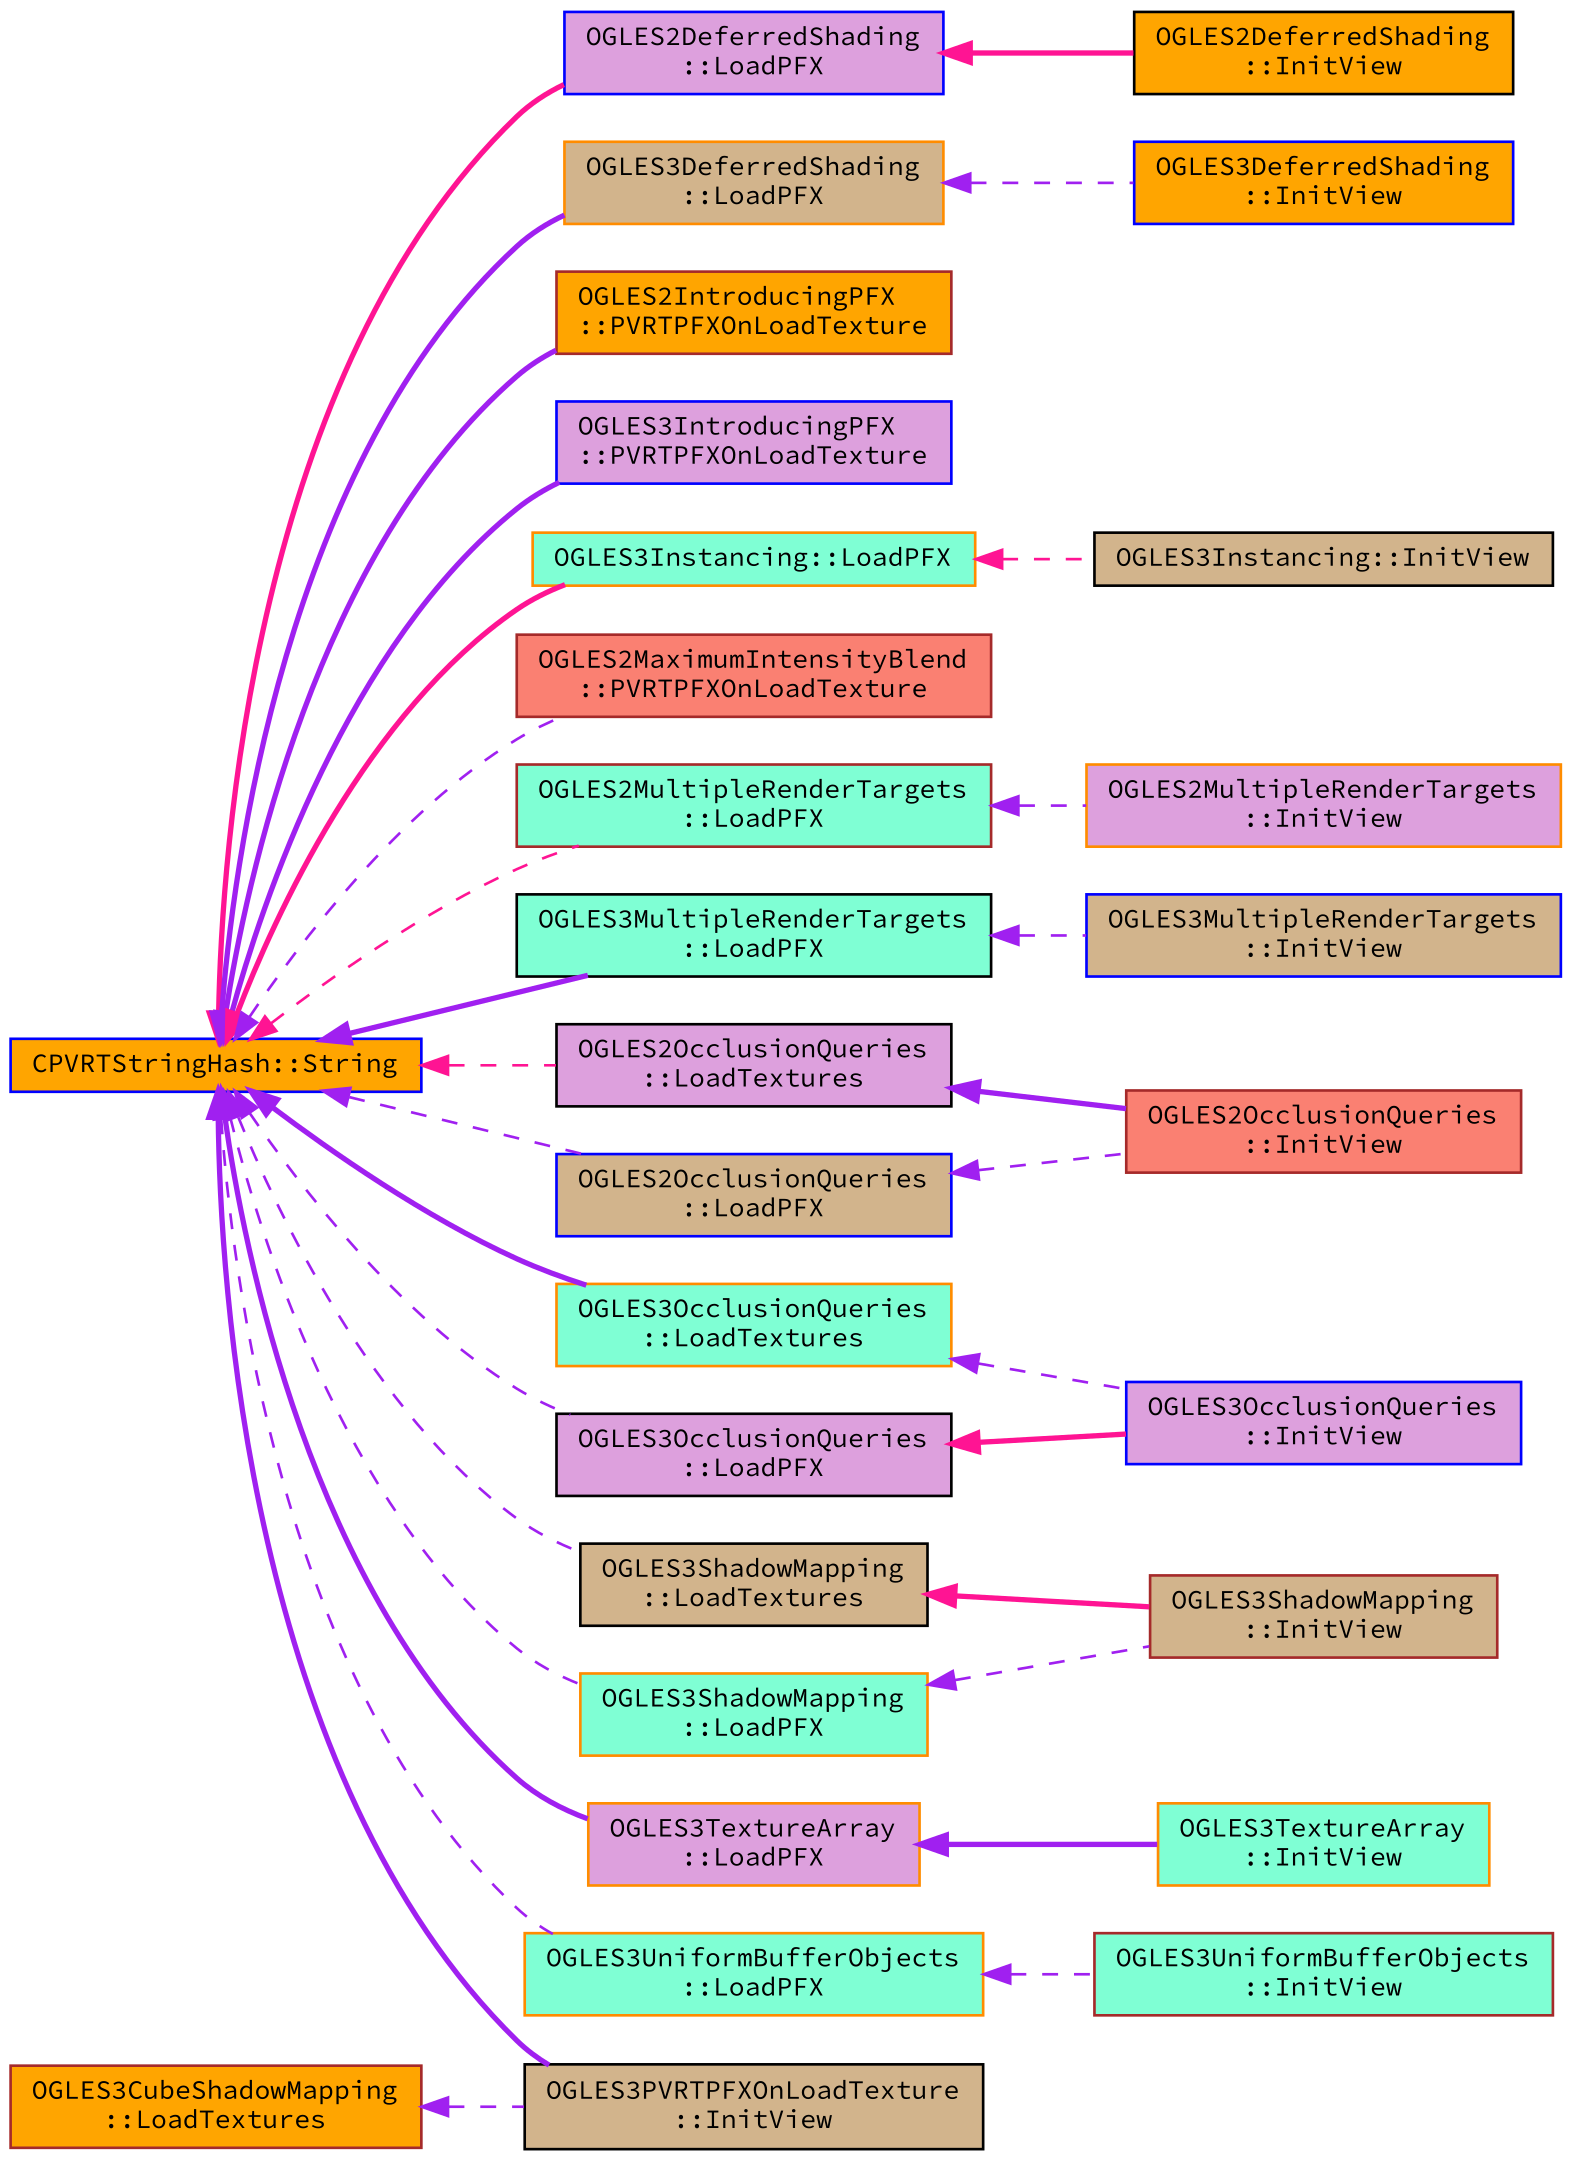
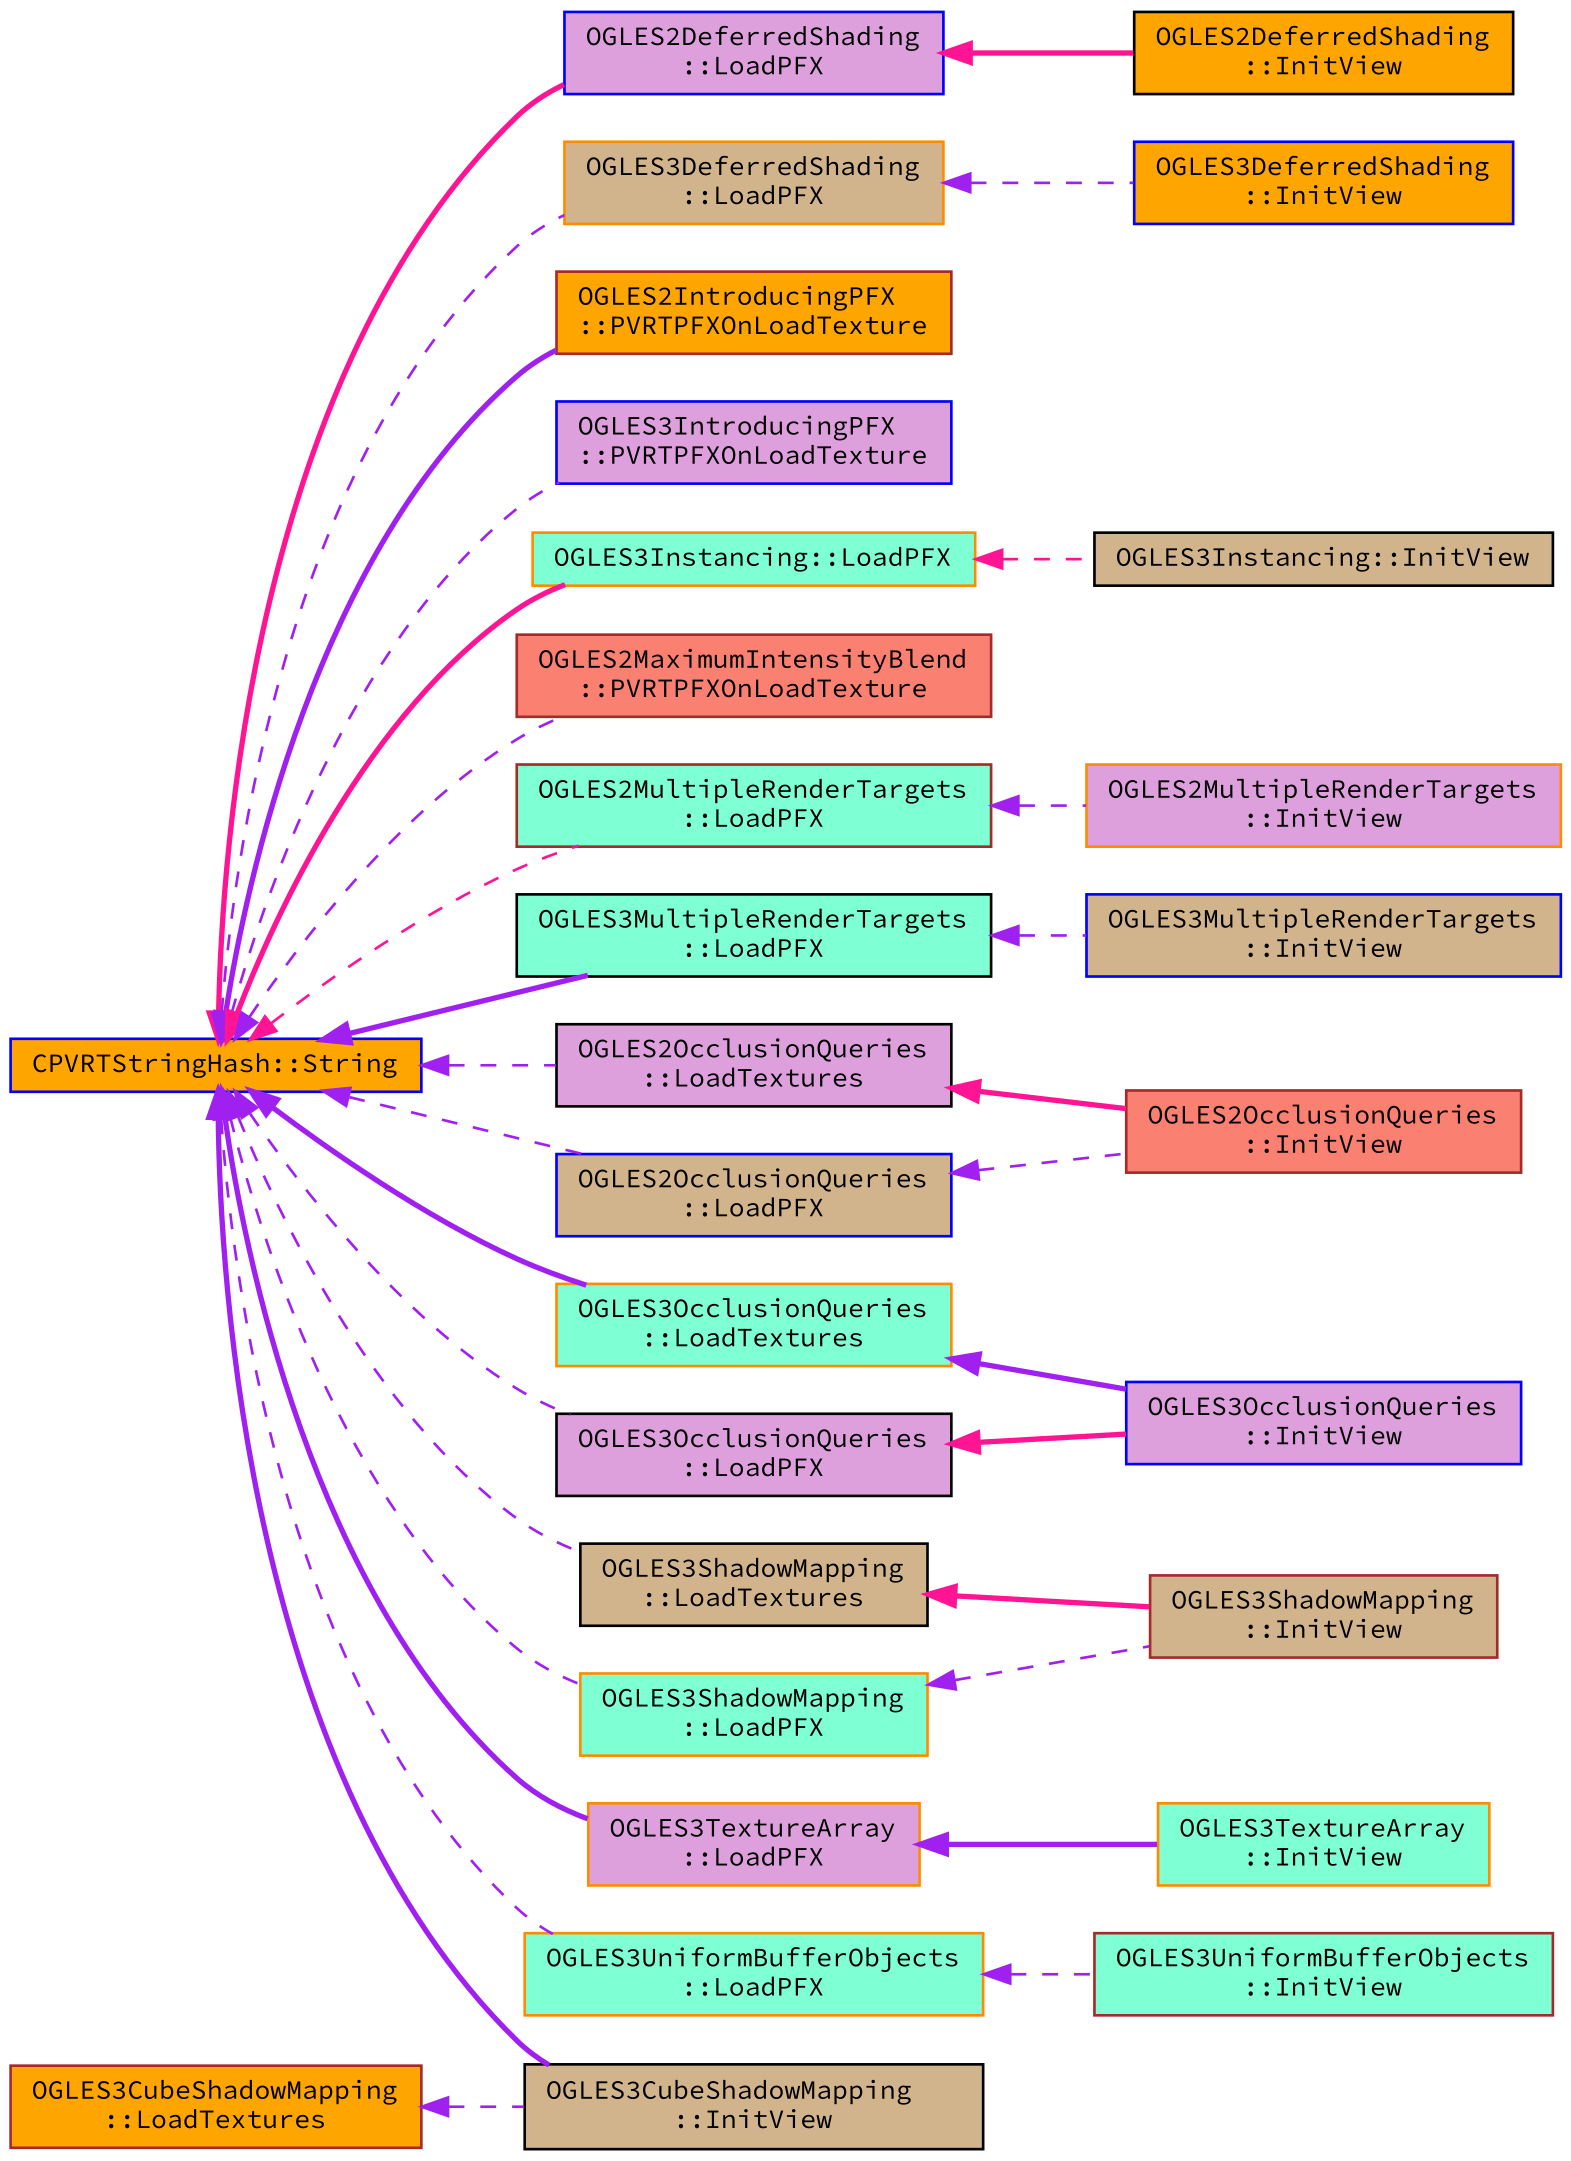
(313, 576) -> (313, 576)
(350, 718) -> (350, 718)
(502, 1065) -> (502, 1065)
(1052, 1100) -> (1052, 1100)
(1052, 1376) -> (1052, 1376)
(754, 2107) -> (754, 2107)
